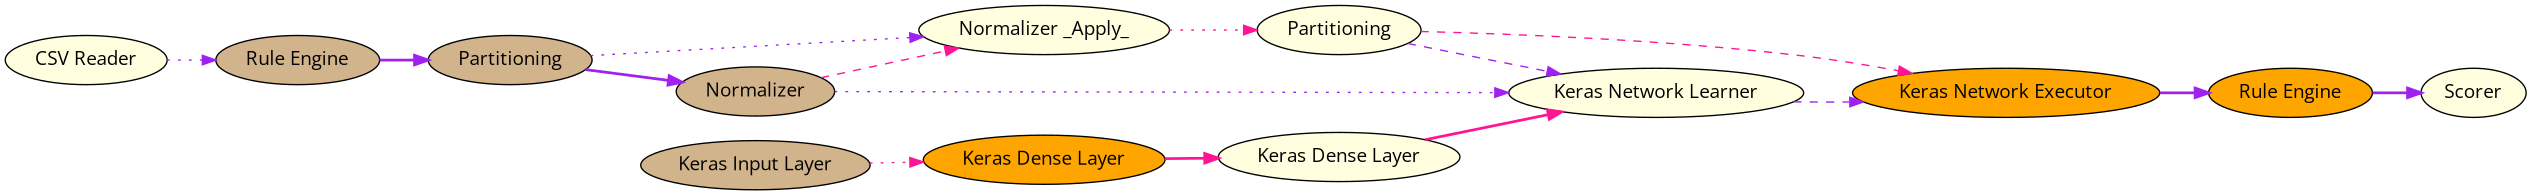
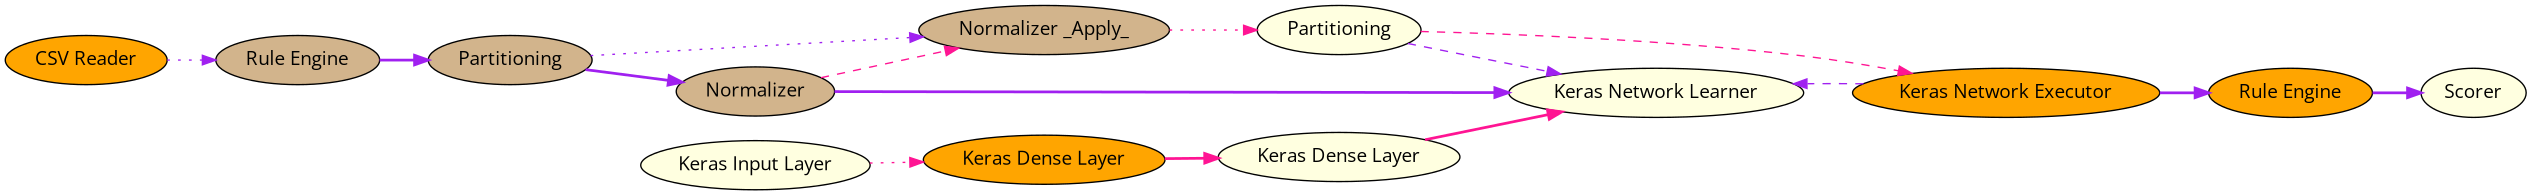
(1044, 30) -> (1044, 30)
(86, 60) -> (86, 60)
(1165, 92) -> (1165, 92)
(1821, 102) -> (1835, 84)
(755, 165) -> (755, 165)
